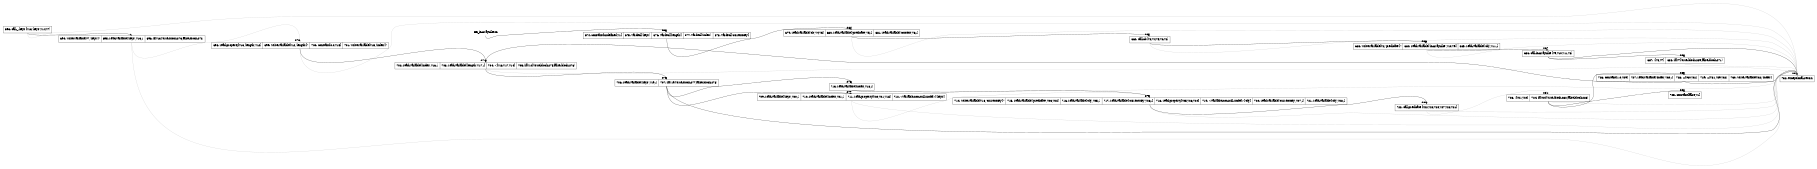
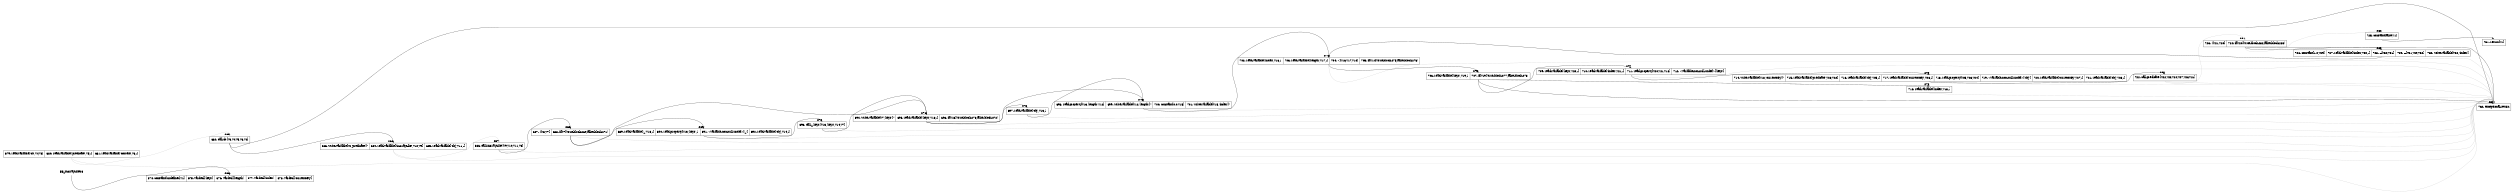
(1000, 36) -> (151, 155)
(752, 39) -> none
(1481, 39) -> (1374, 27)
(216, 42) -> (1029, 97)
none -> (2494, 43)
(1487, 50) -> (448, 155)
(1677, 50) -> (1517, 149)
(1743, 83) -> (2452, 59)
(1000, 91) -> none
(992, 95) -> (1779, 74)
(1615, 98) -> (2310, 36)
(1684, 105) -> (2389, 48)
none -> (745, 106)
none -> (1027, 111)
none -> (704, 132)
